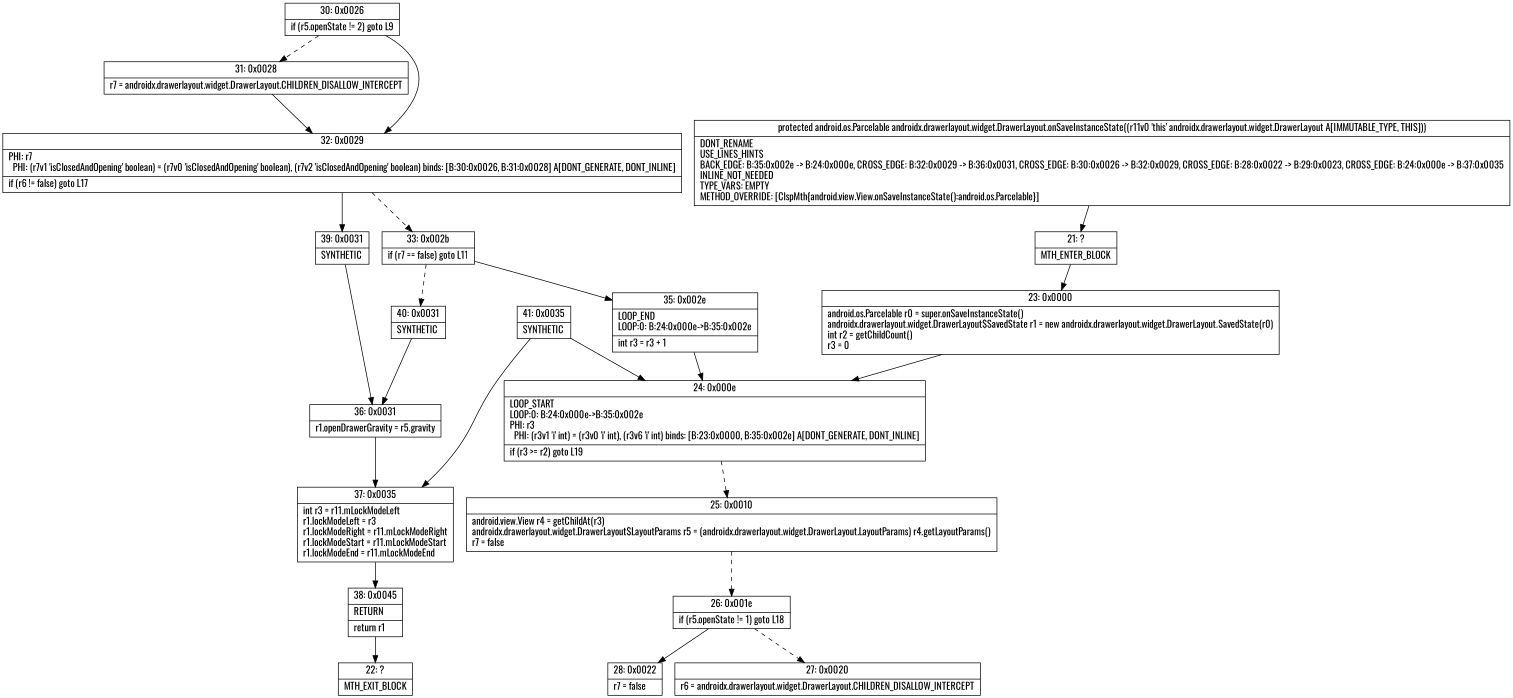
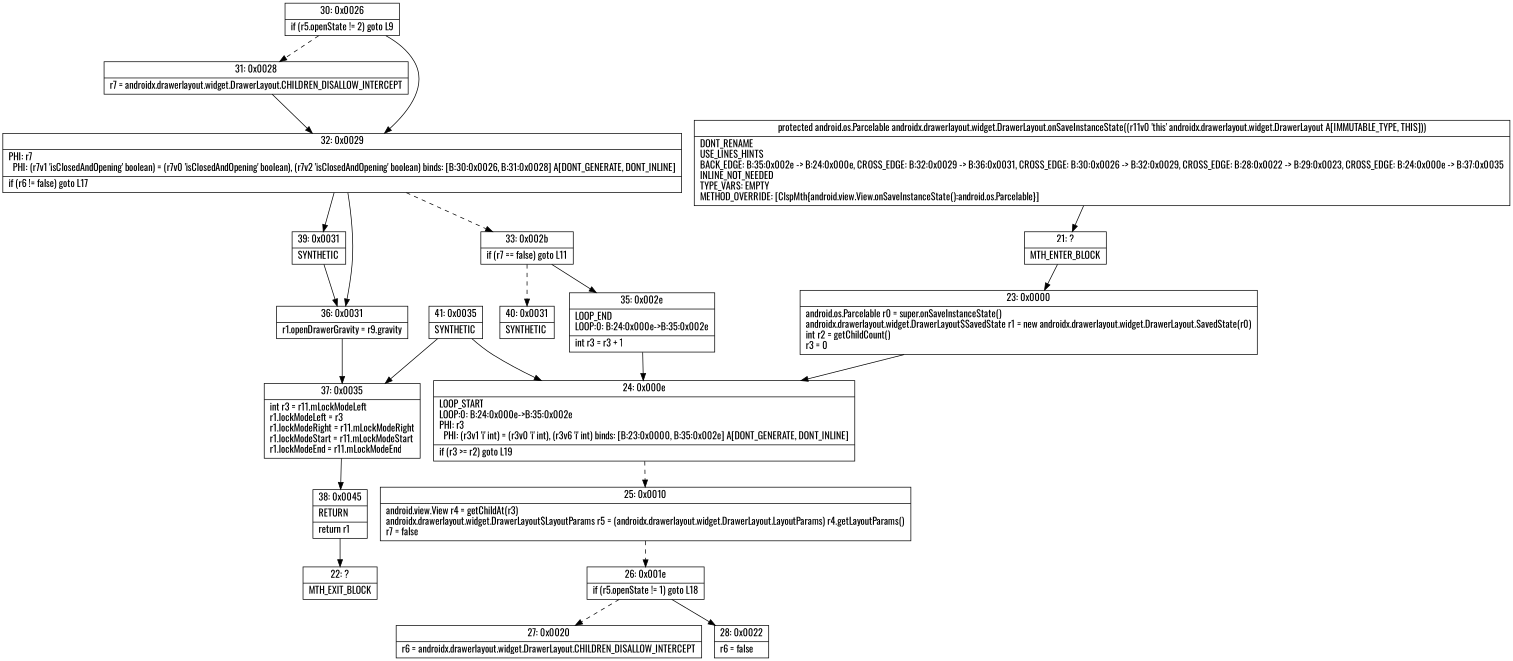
(398, 368) -> (353, 246)
(375, 429) -> (342, 330)
(630, 687) -> (737, 649)
